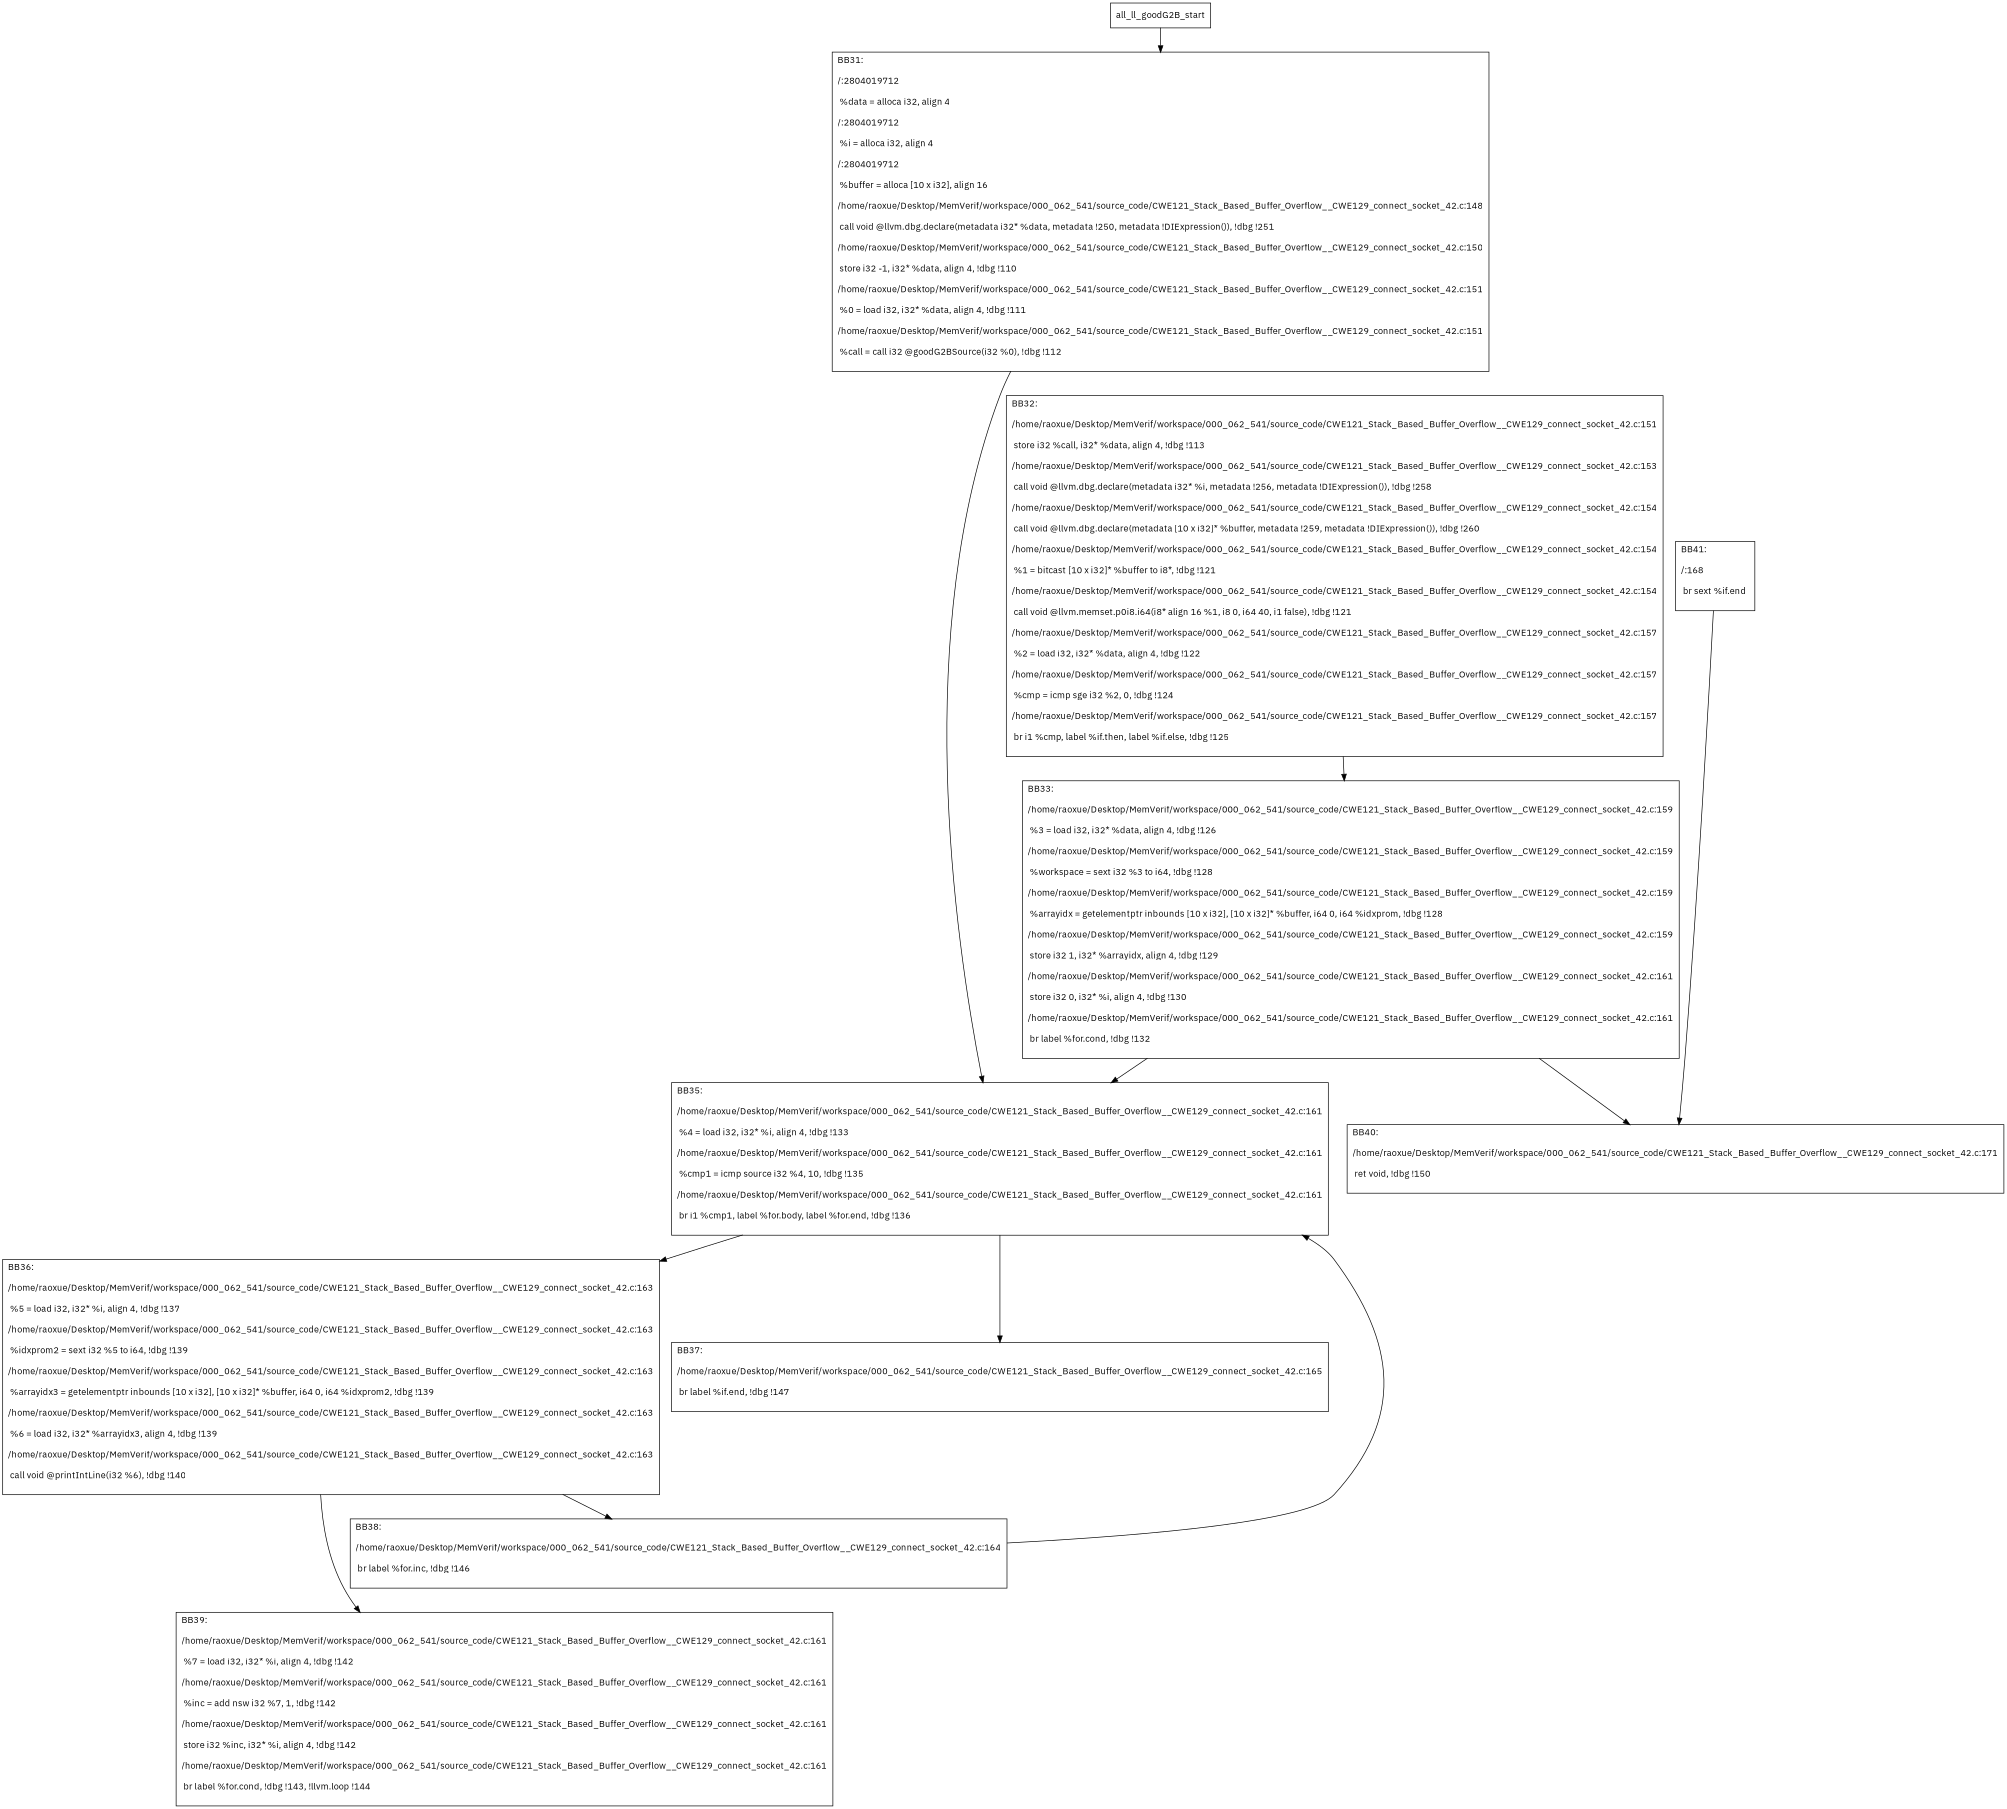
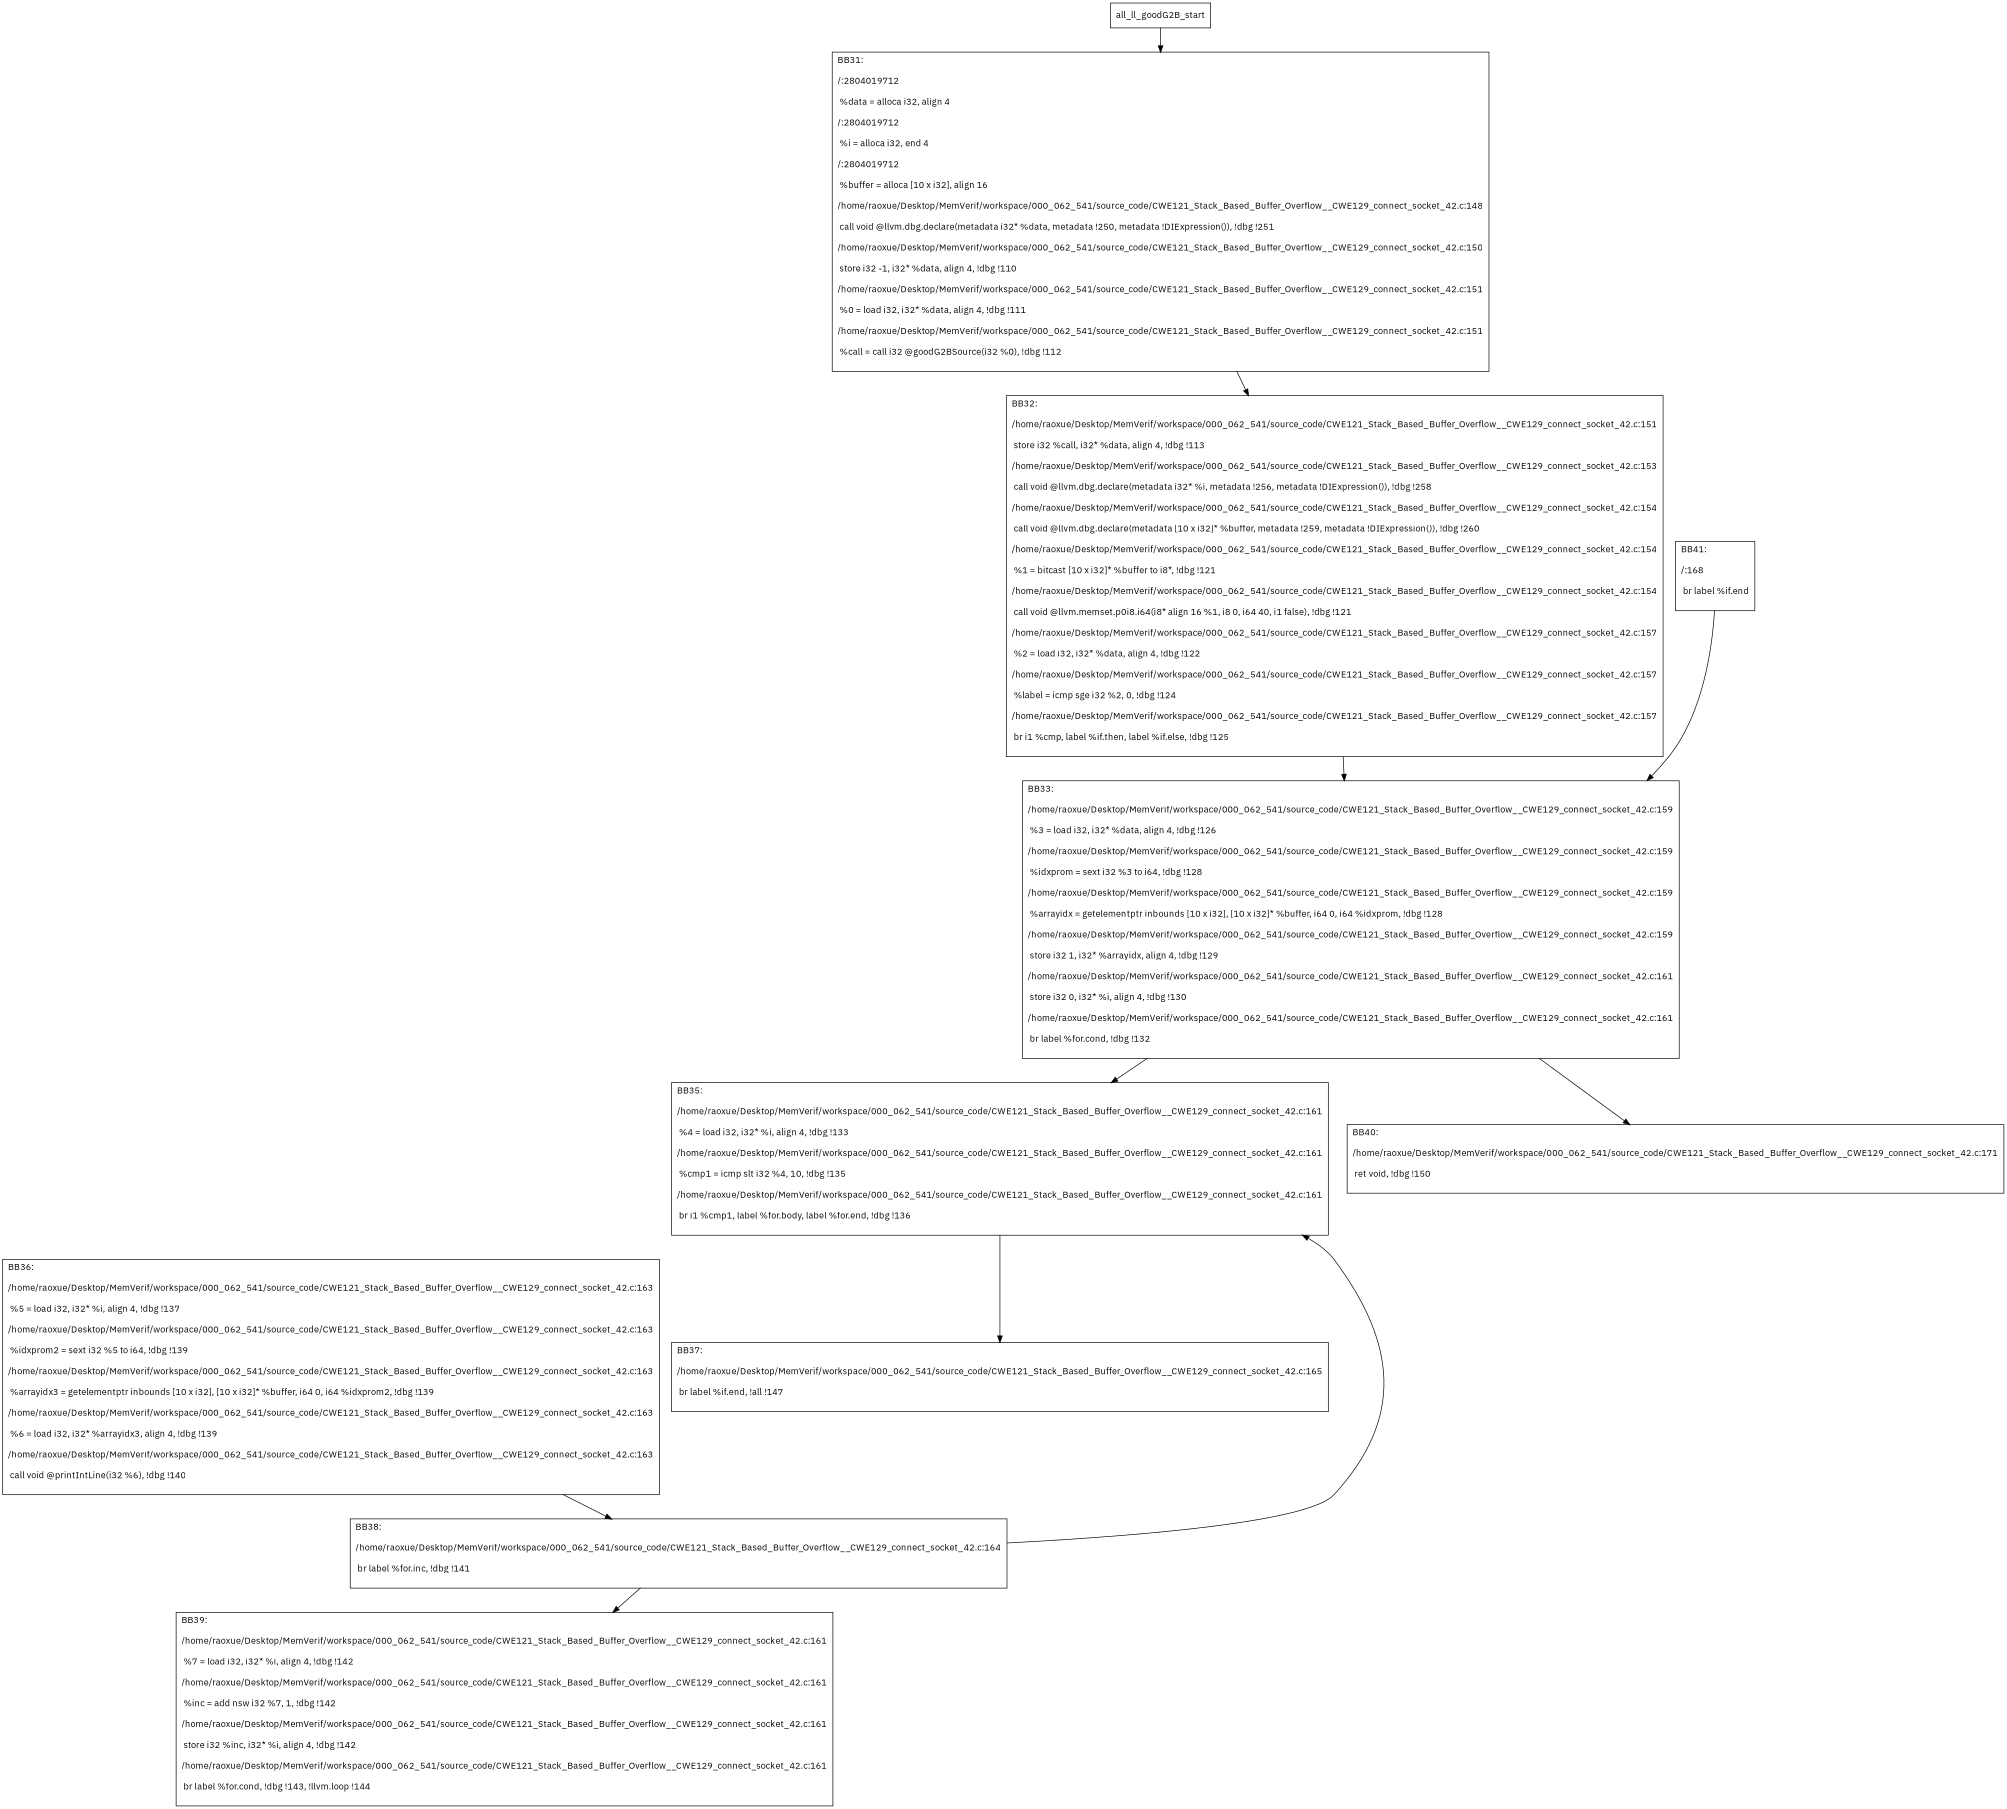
(886, 144) -> (883, 144)
(1713, 591) -> (1715, 591)
(1093, 695) -> (1094, 695)
(948, 721) -> (1241, 380)
(1699, 864) -> (1698, 699)
(1121, 872) -> (1115, 872)
(770, 1174) -> (762, 1174)
(704, 1247) -> none
(733, 1392) -> (730, 1392)
(330, 1554) -> (629, 1598)
(413, 1569) -> (413, 1569)
